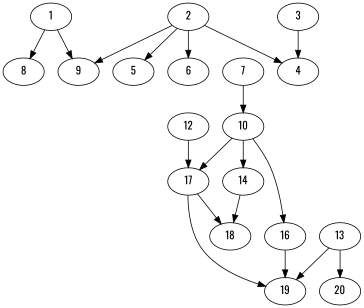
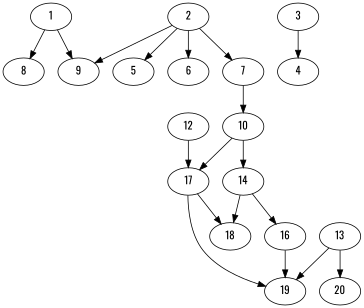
(240, 42) -> (213, 41)
(273, 175) -> (262, 206)
